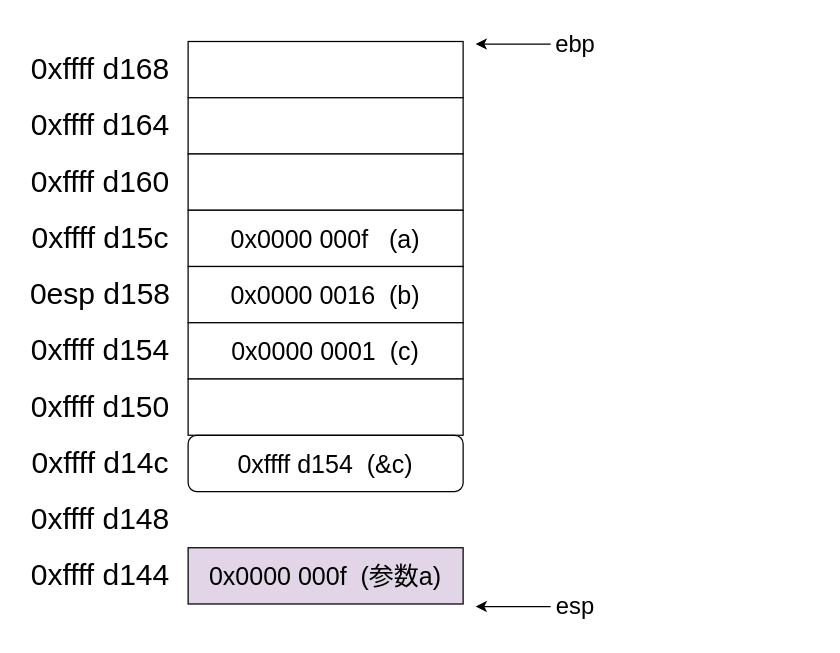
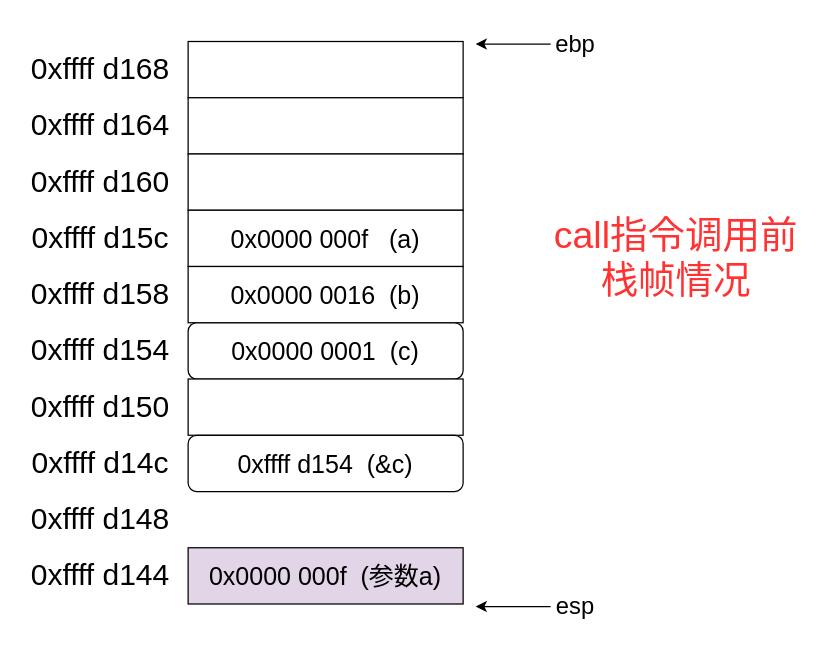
none -> (676, 257)
(101, 294) -> (101, 294)
(326, 351) -> (326, 351)
